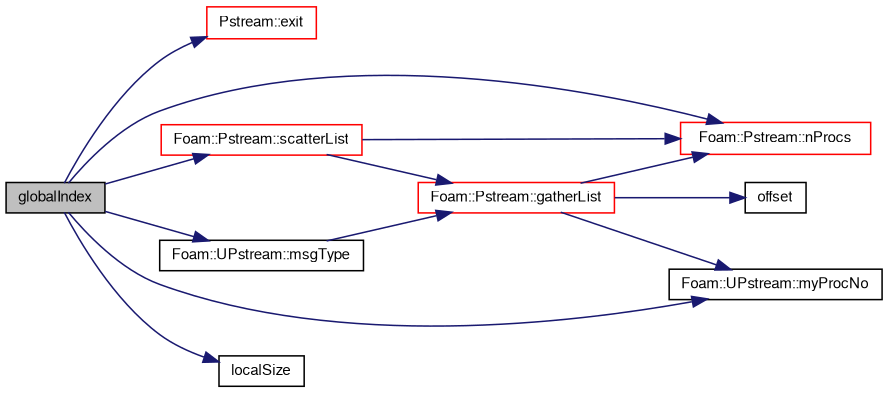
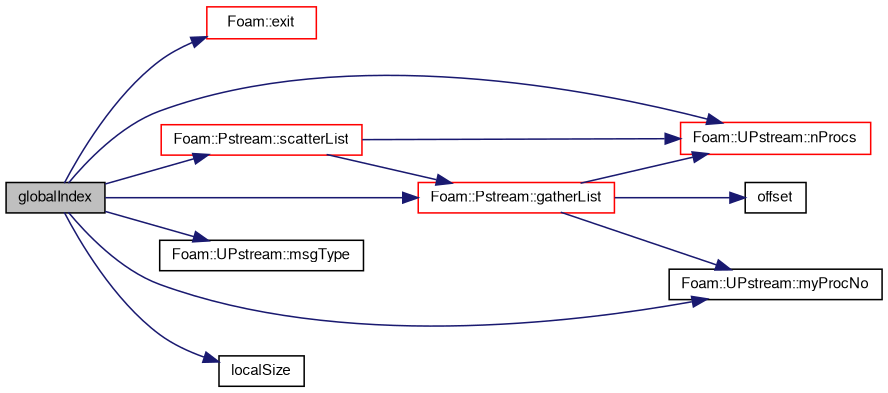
(262, 23) -> (262, 23)
(776, 138) -> (776, 138)
(382, 228) -> (254, 198)
